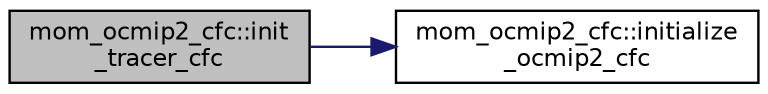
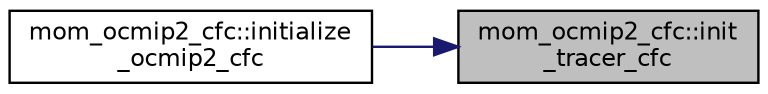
(341, 47) -> (403, 47)
